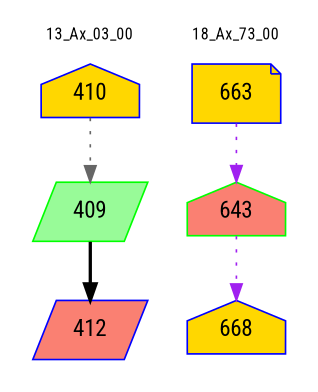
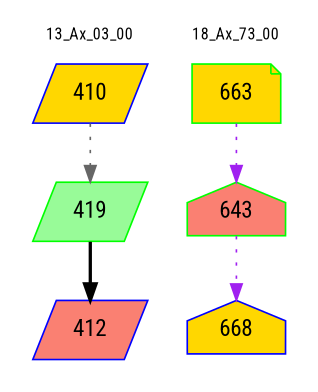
(90, 94) -> (90, 94)
(236, 94) -> (236, 94)
(90, 212) -> (90, 212)
